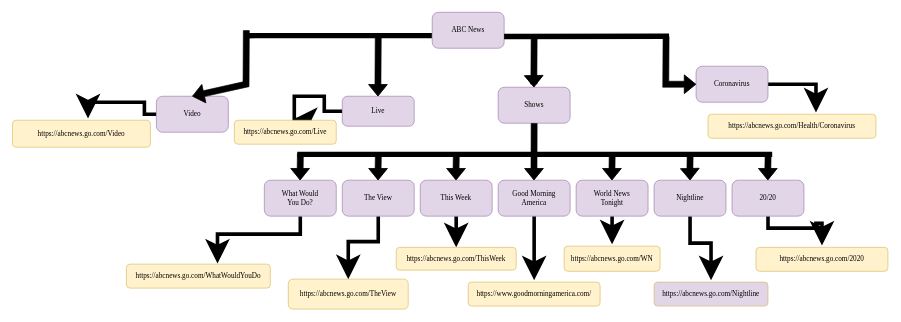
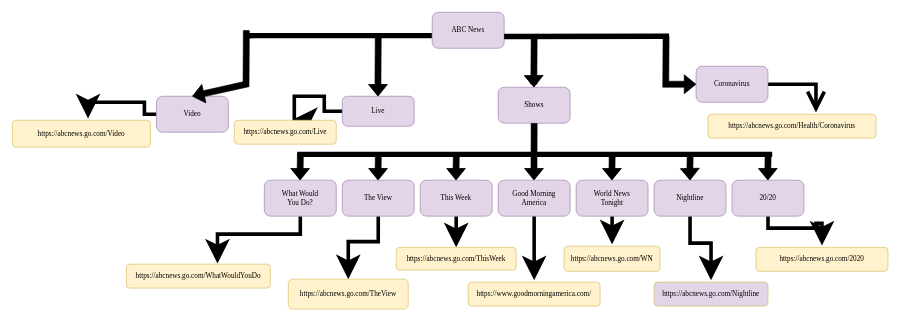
(816, 93) -> (816, 95)
